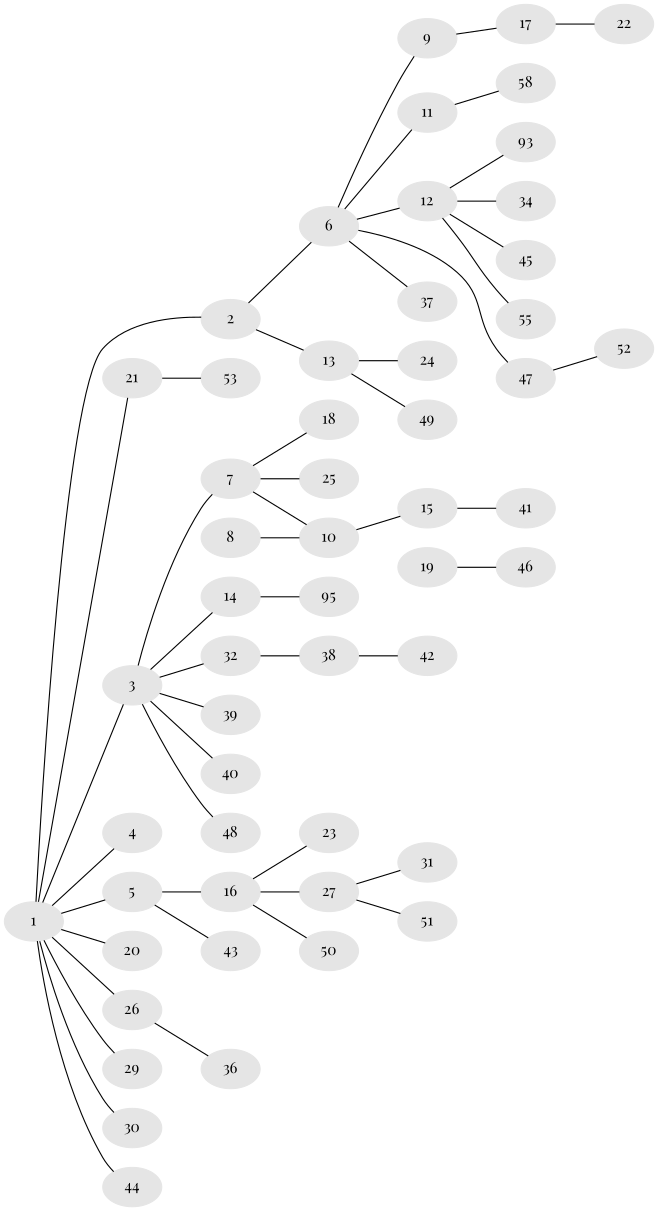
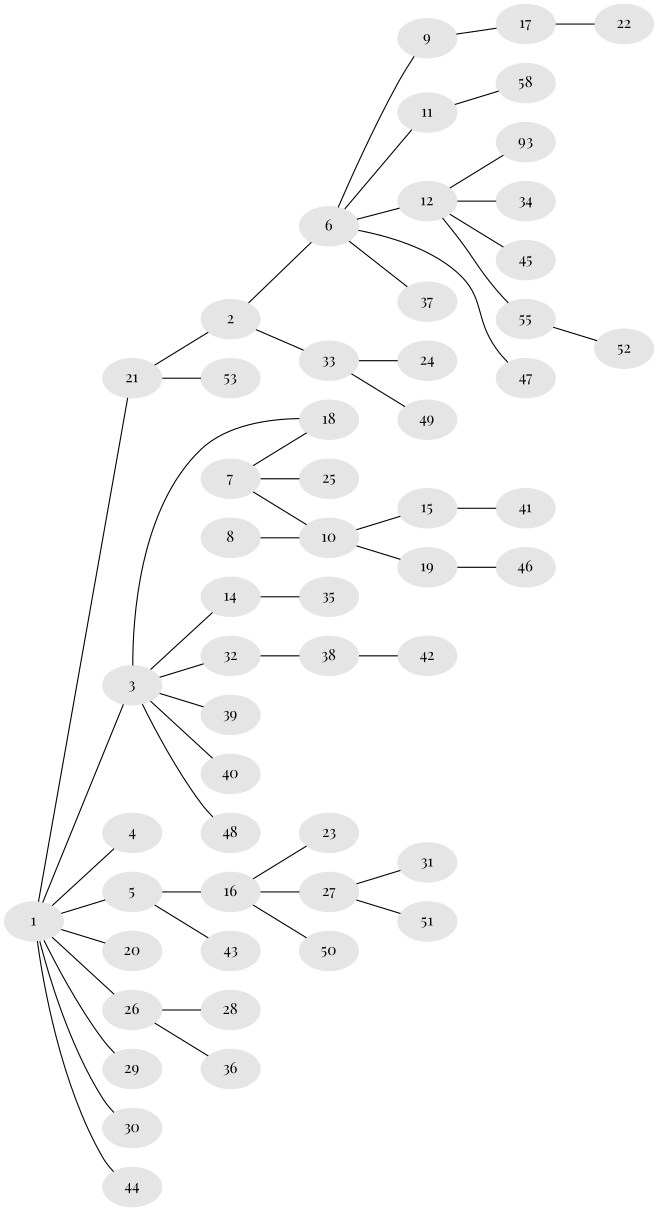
(329, 361) -> (329, 361)
(575, 363) -> (575, 334)
none -> (378, 553)
(61, 570) -> (181, 349)
(167, 576) -> (165, 501)
(329, 597) -> (329, 597)
none -> (231, 1010)
